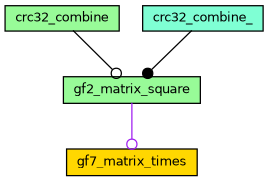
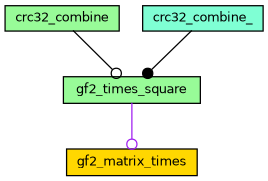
(132, 90) -> (132, 90)
(132, 162) -> (132, 162)
